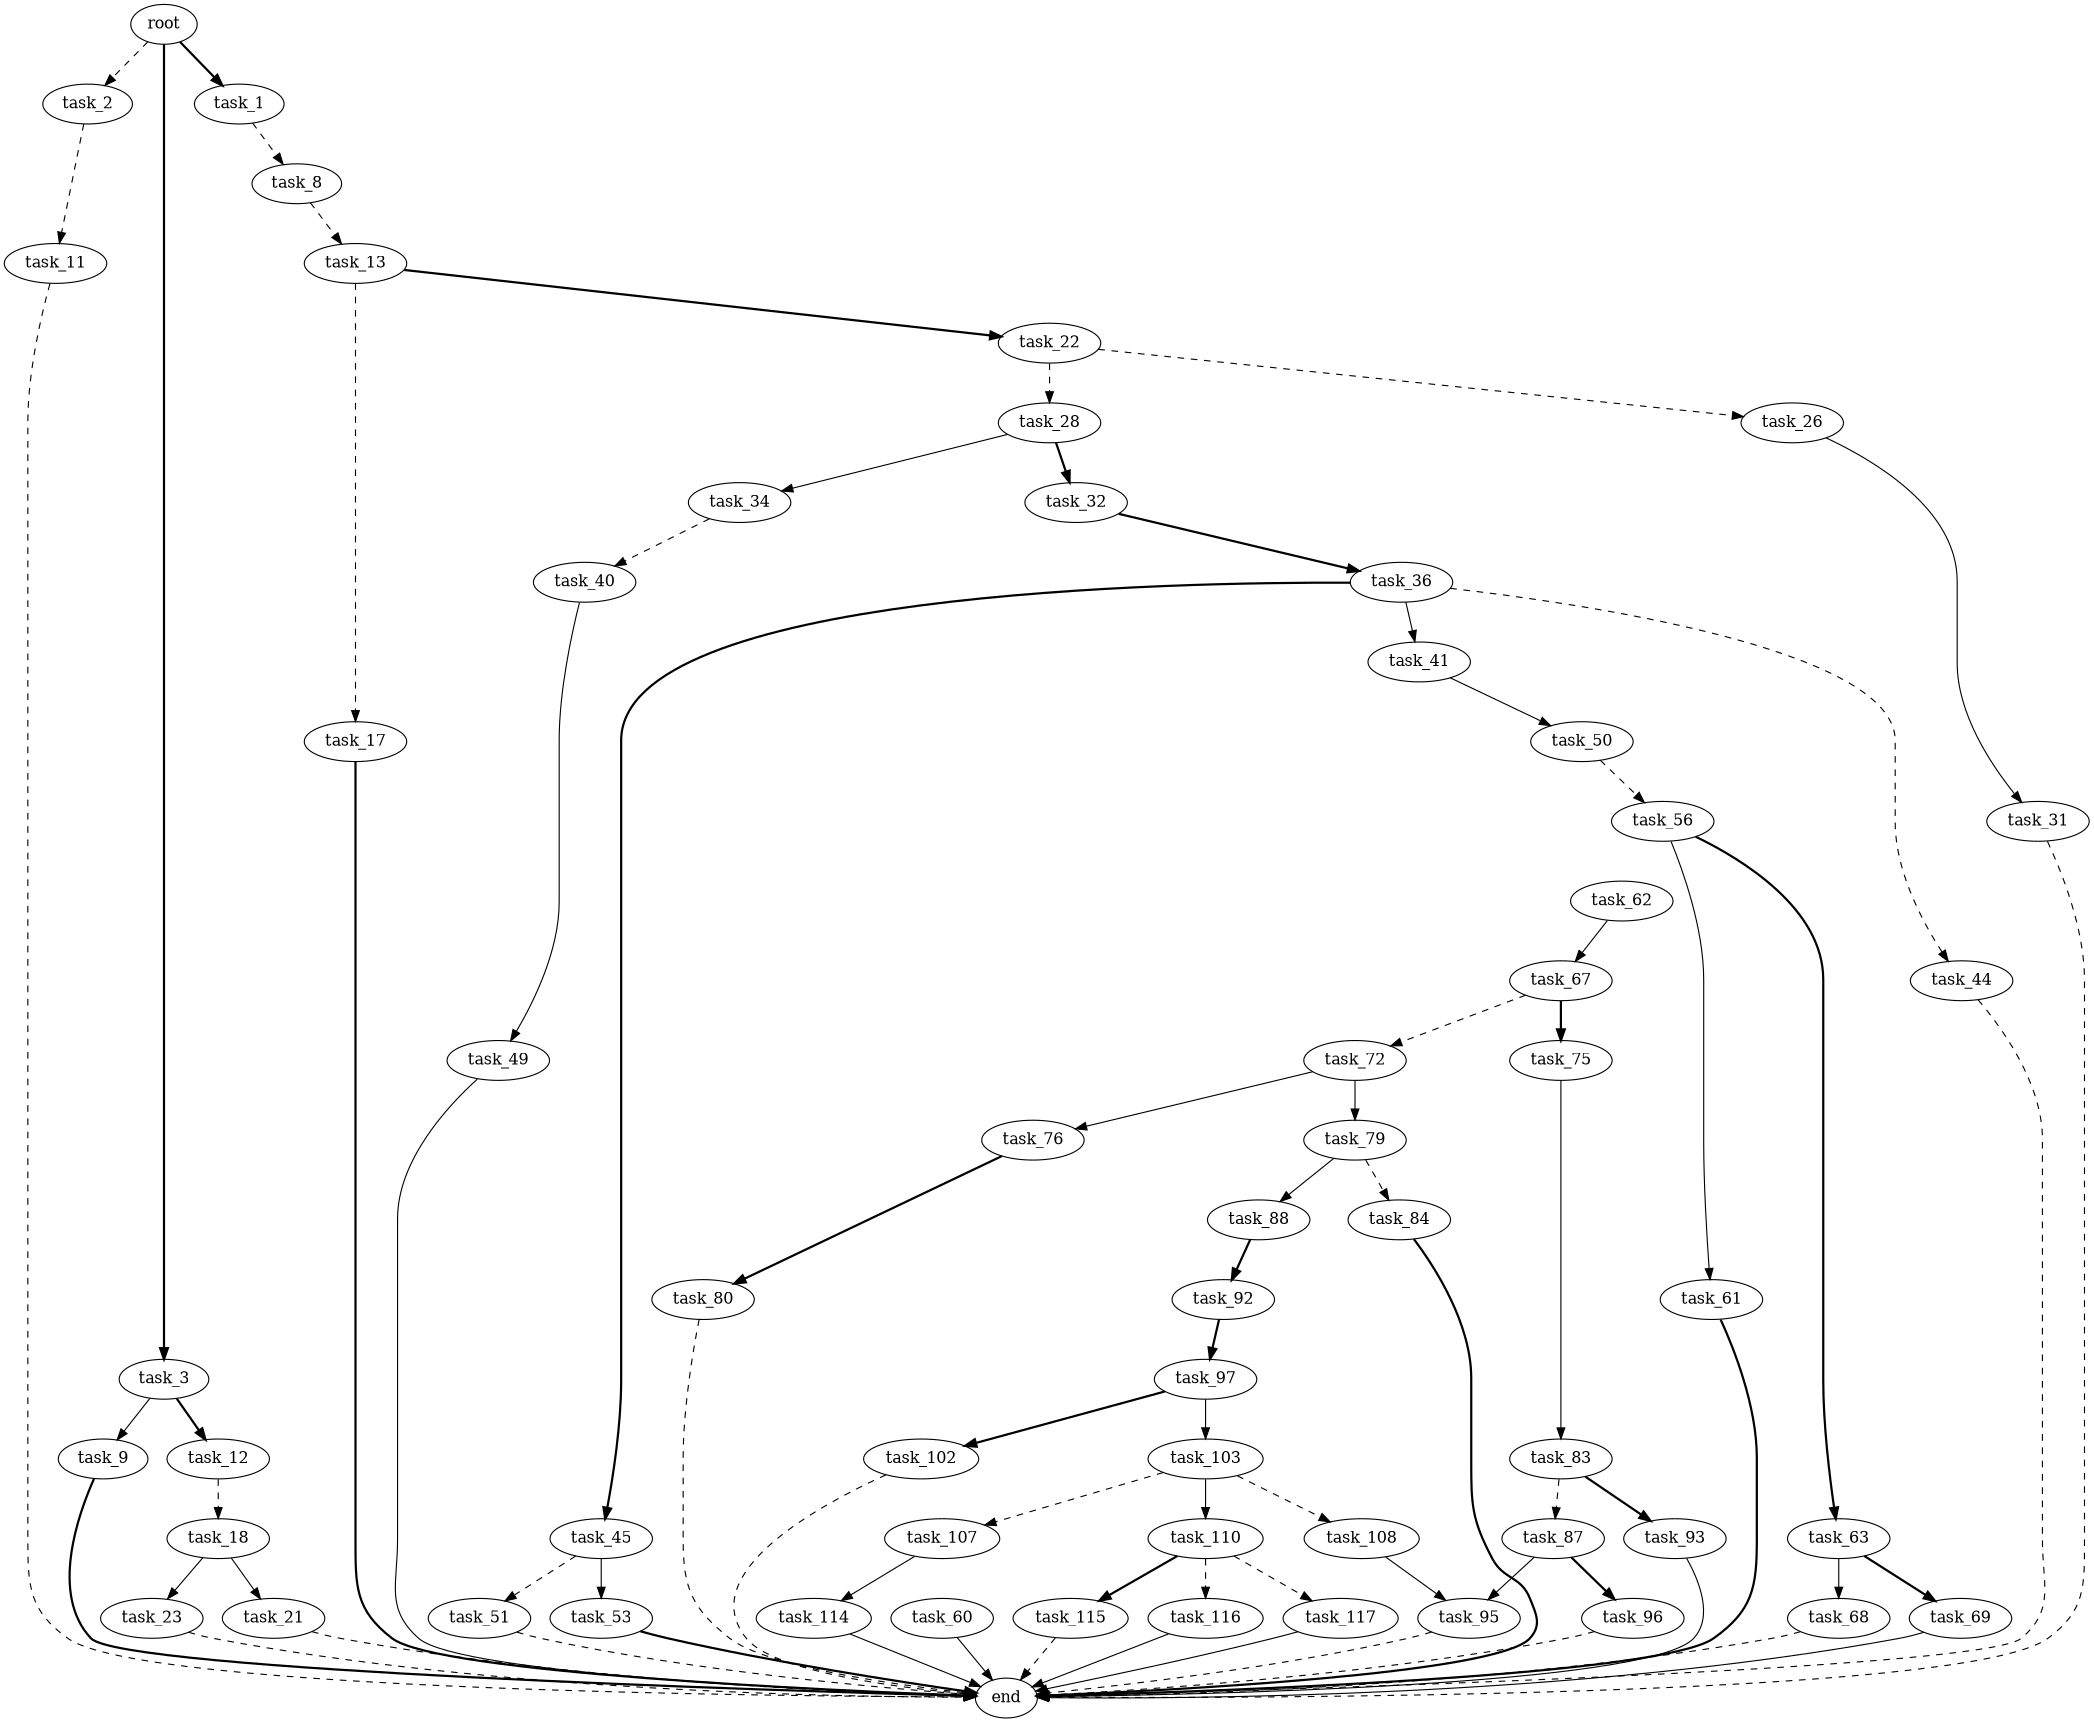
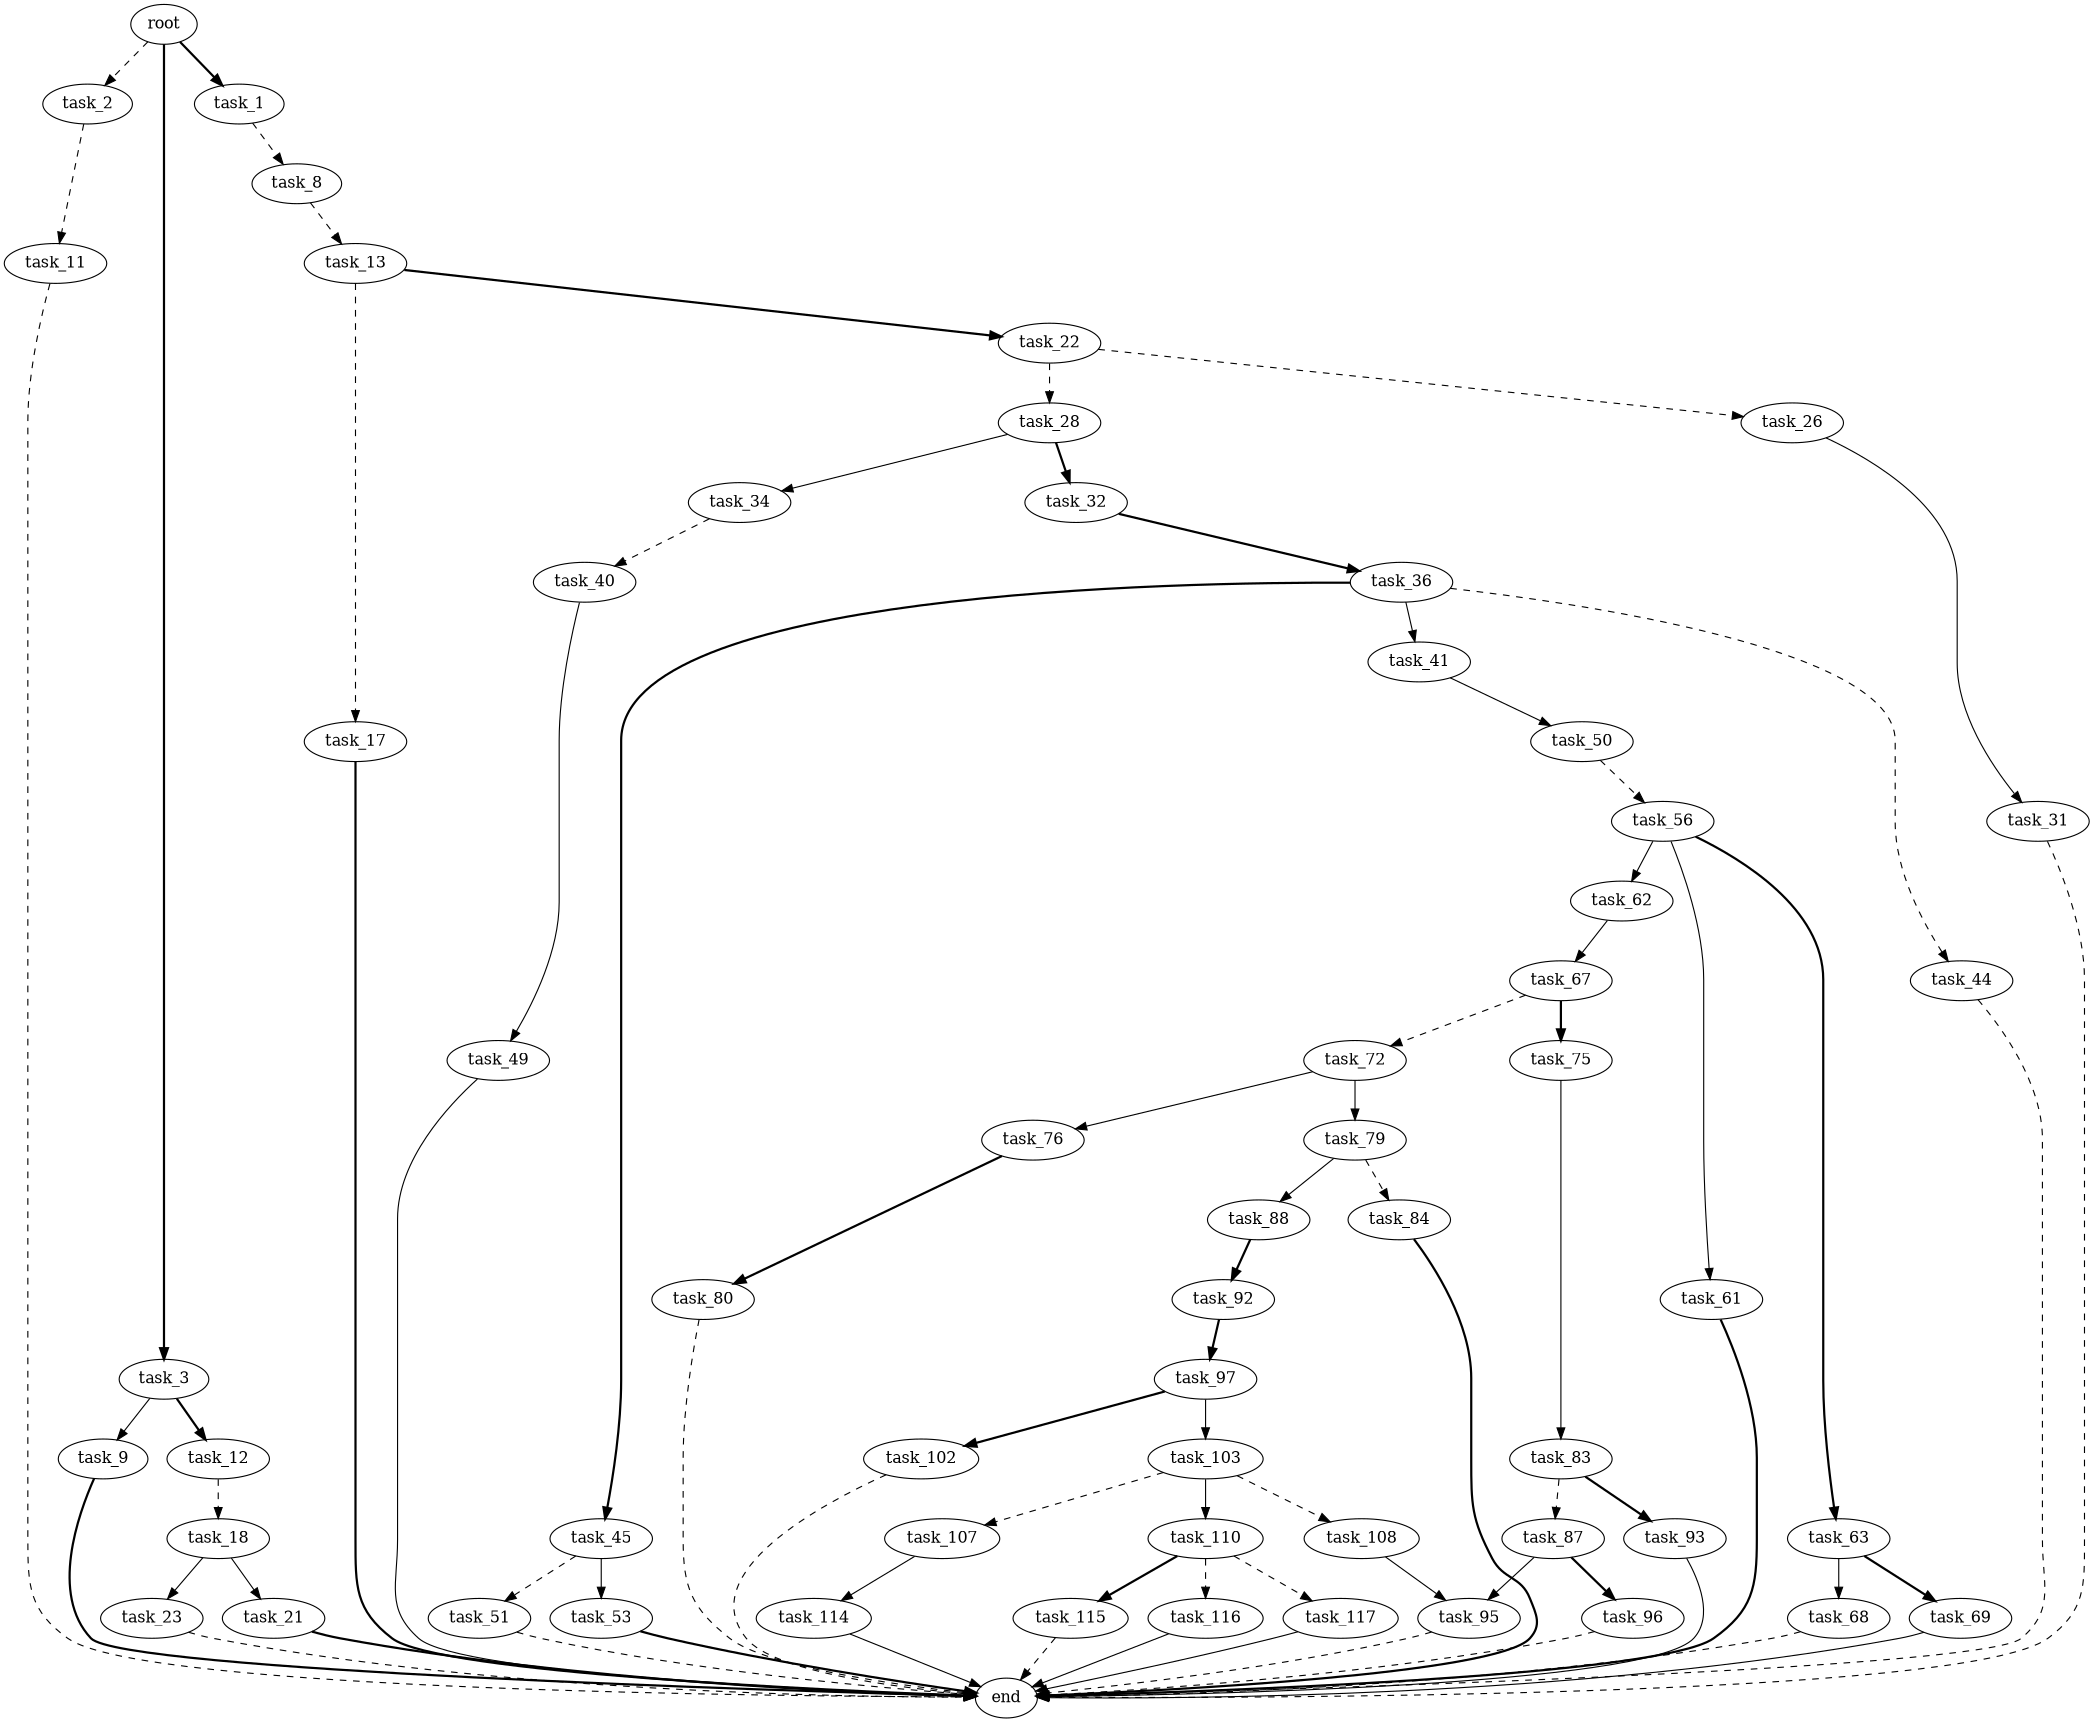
none -> (1645, 856)
(942, 1618) -> none
(637, 1677) -> (637, 1677)
